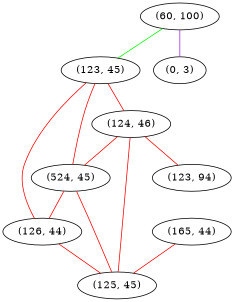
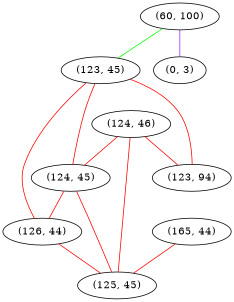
(116, 97) -> (177, 110)
(71, 178) -> (71, 178)
